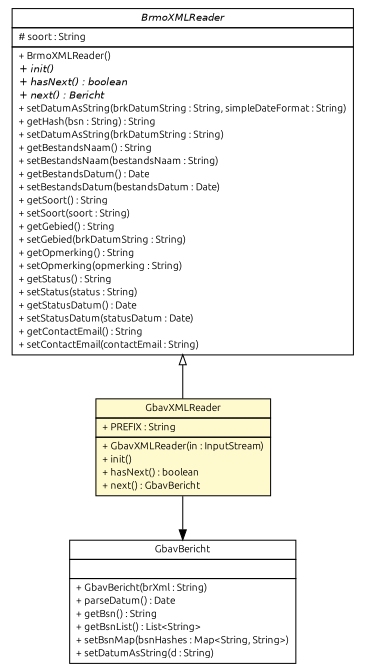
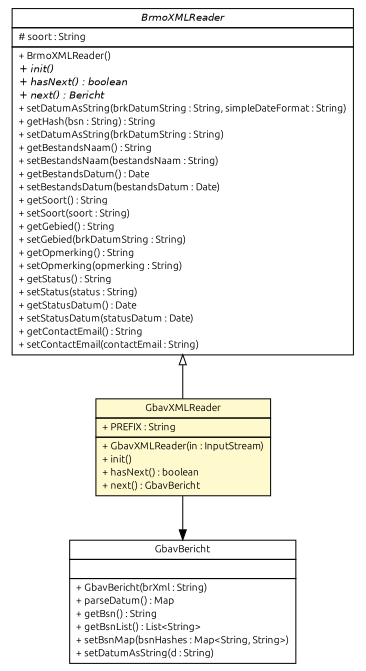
(126, 601) -> (126, 601)
